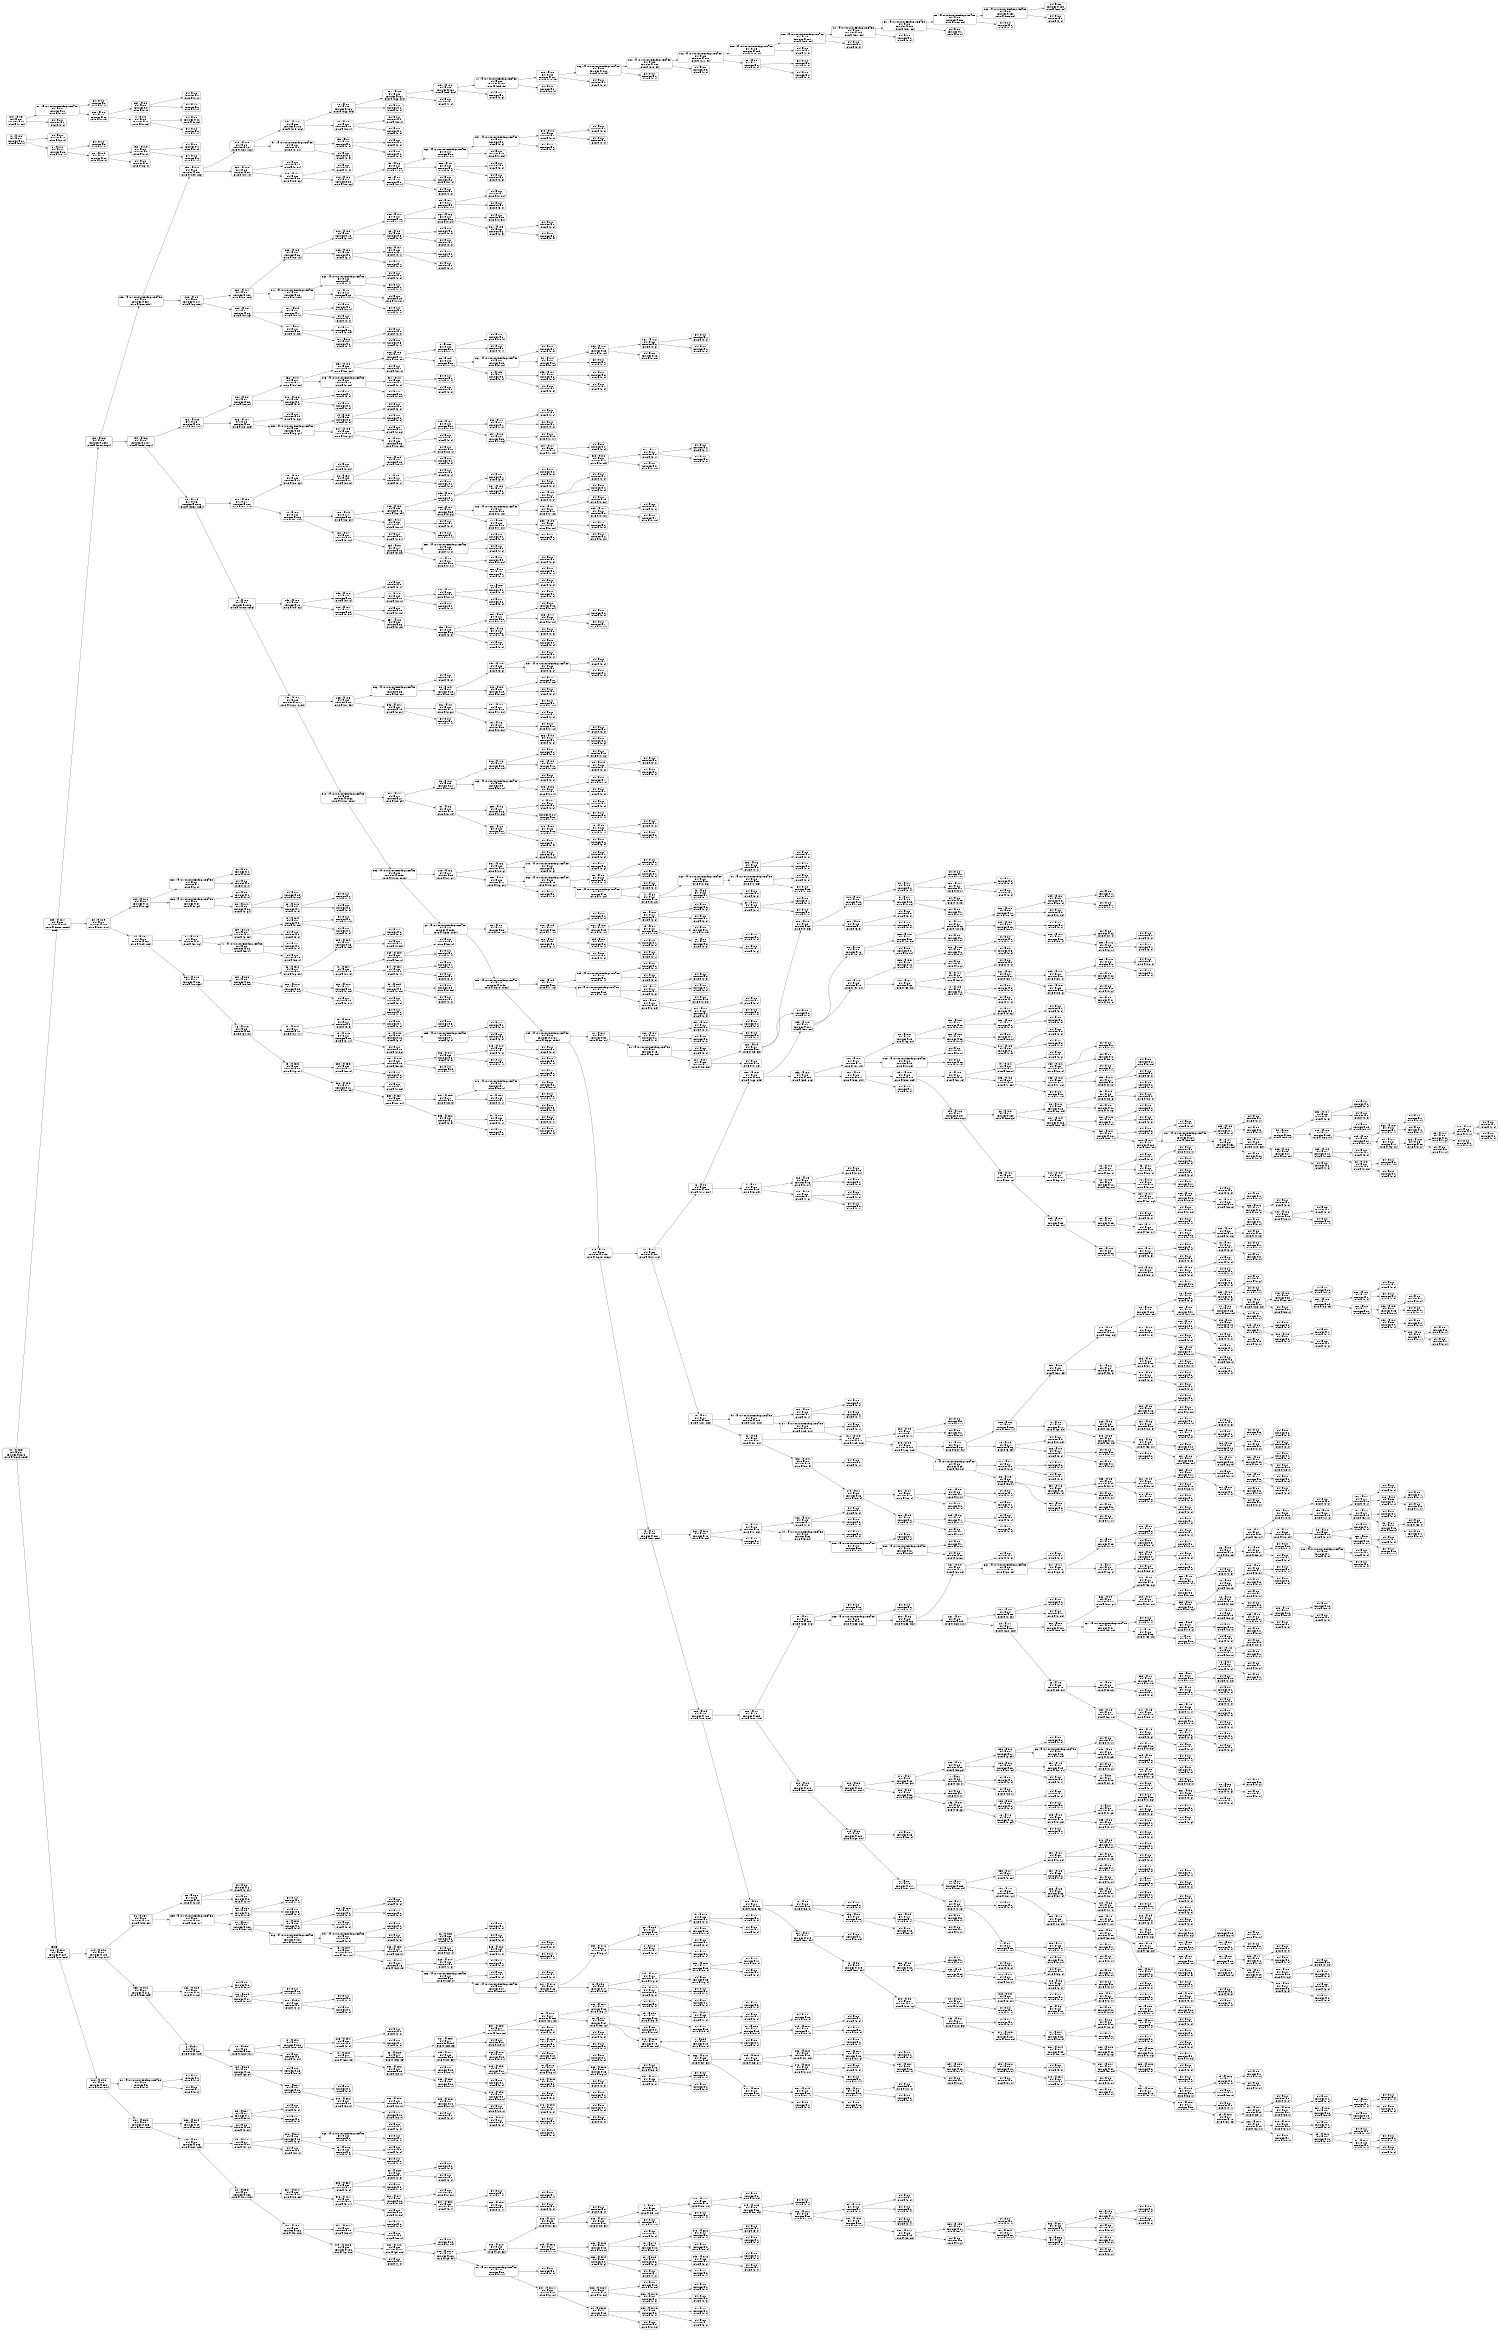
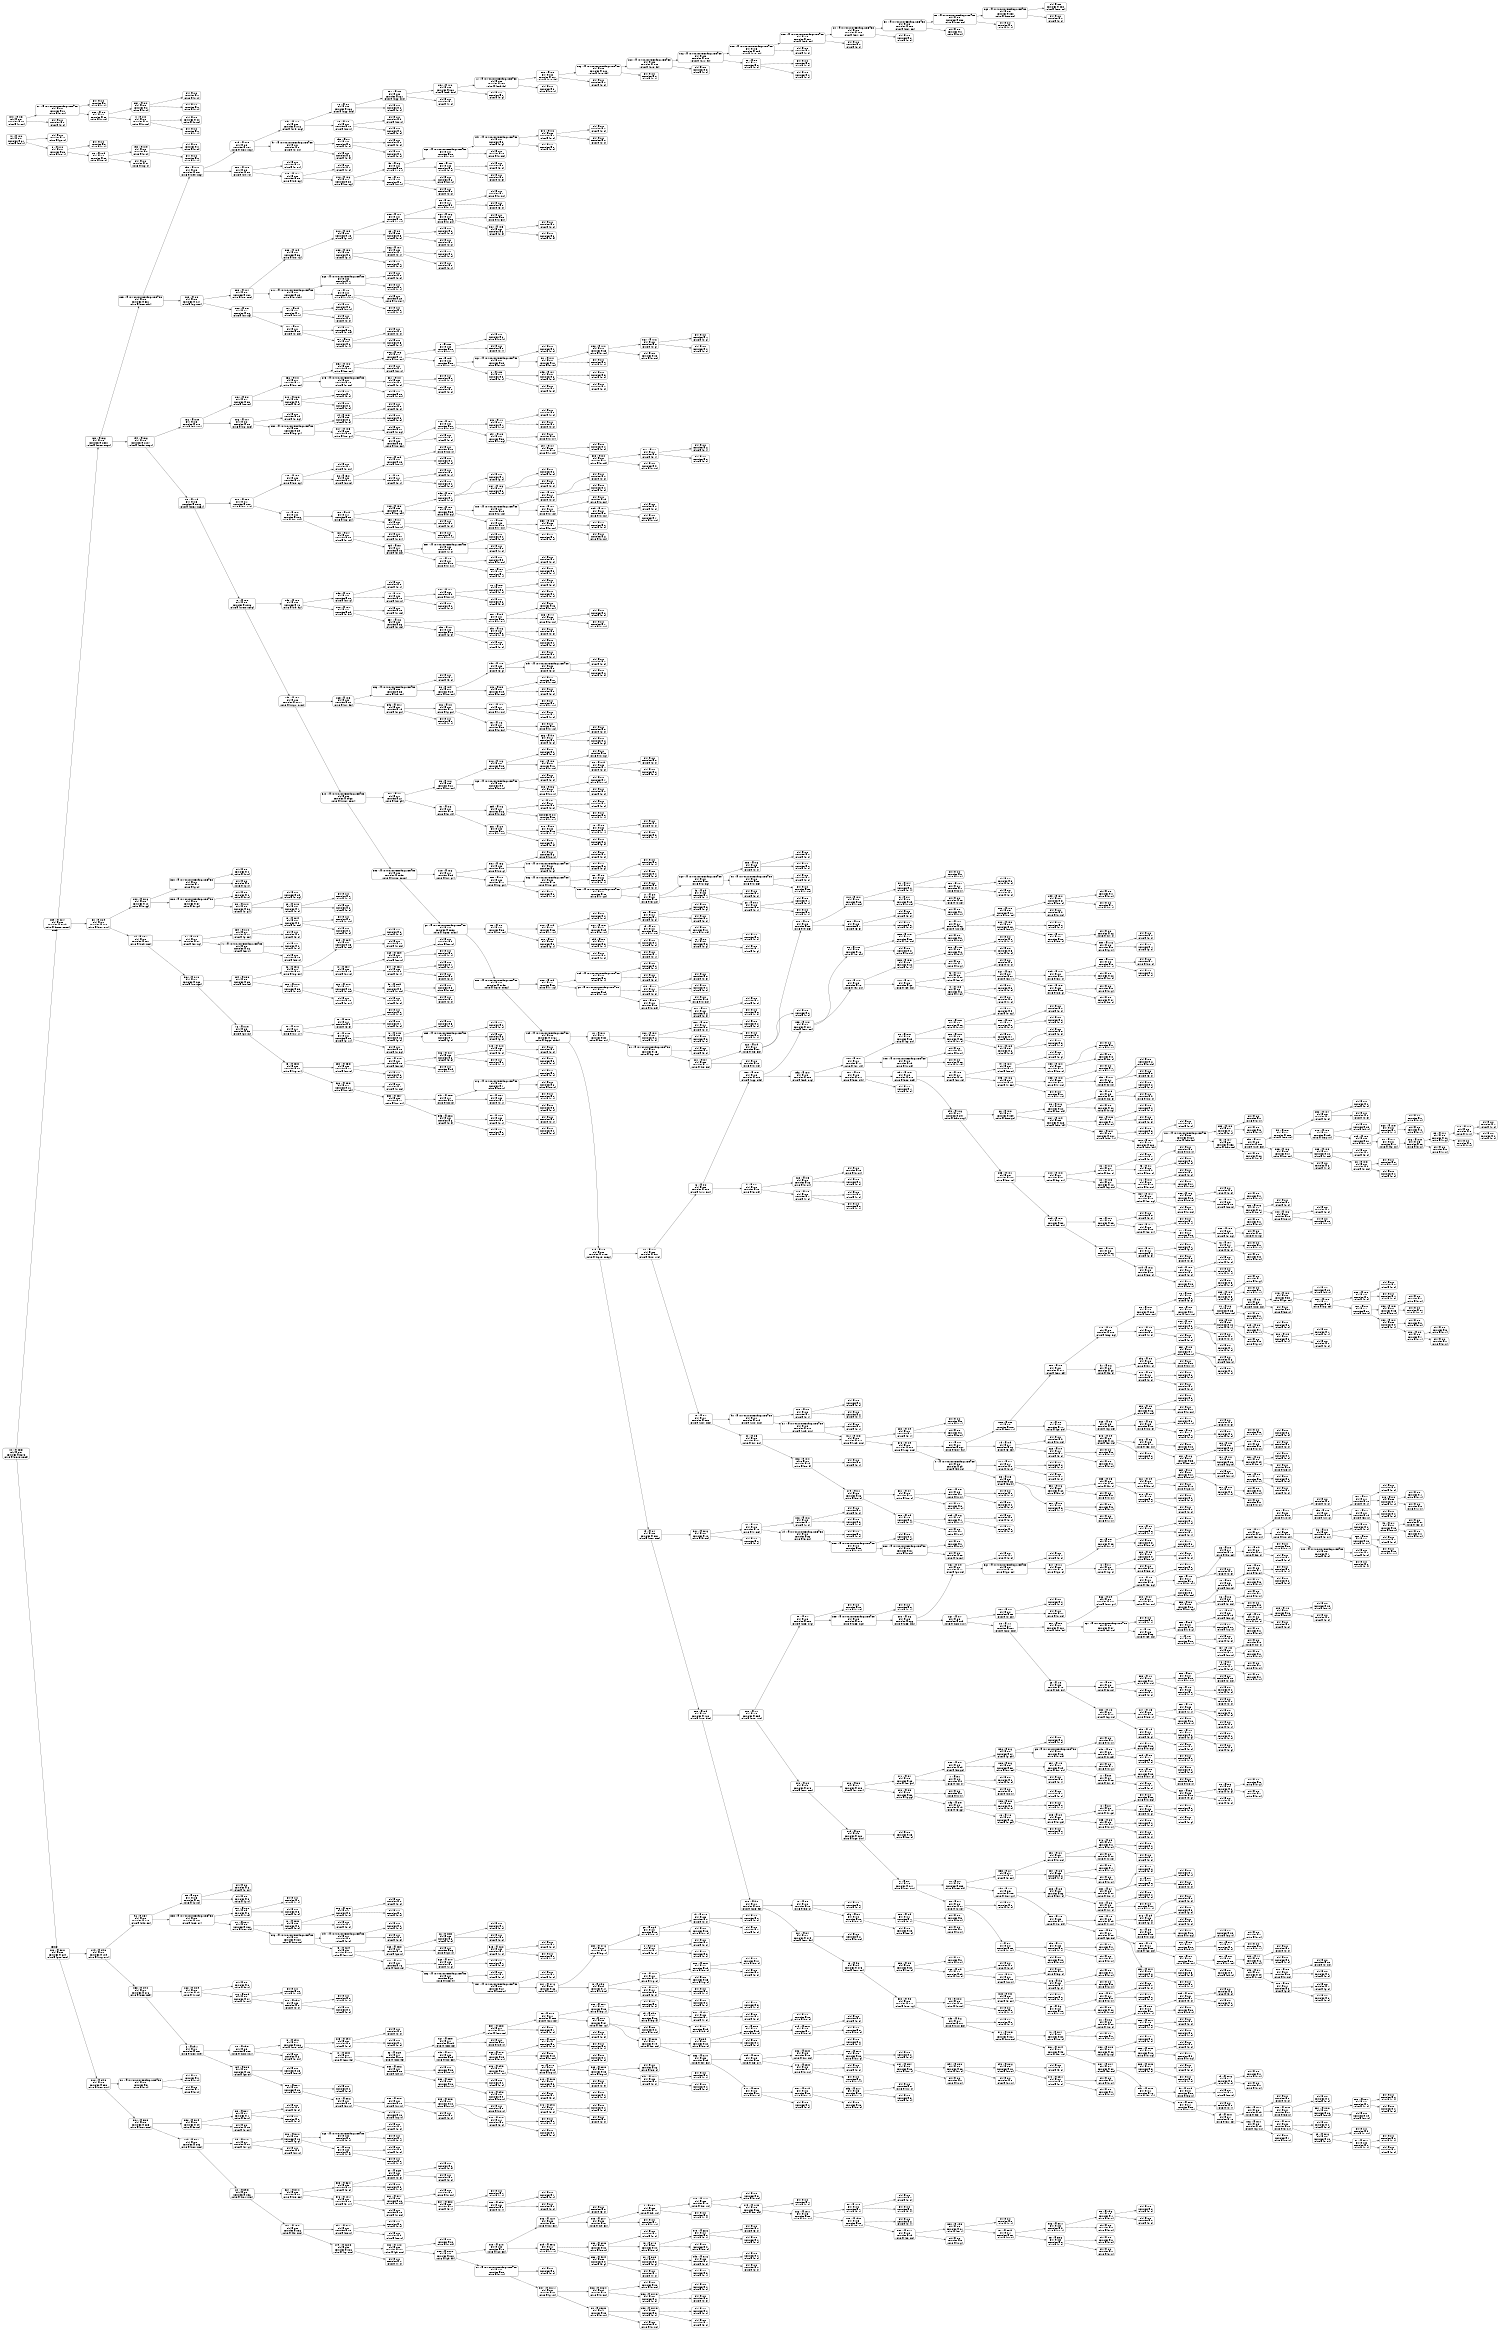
(318, 254) -> none
(470, 625) -> (445, 621)
(1206, 1317) -> (1204, 1324)
(676, 2042) -> (675, 2044)
